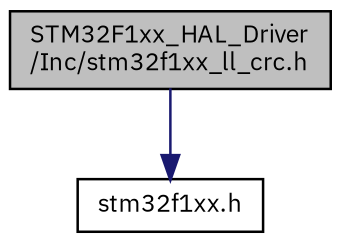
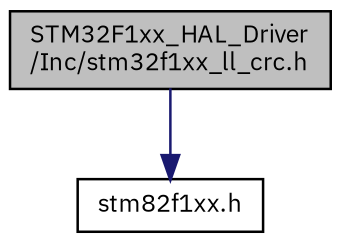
(170, 205) -> (170, 205)
